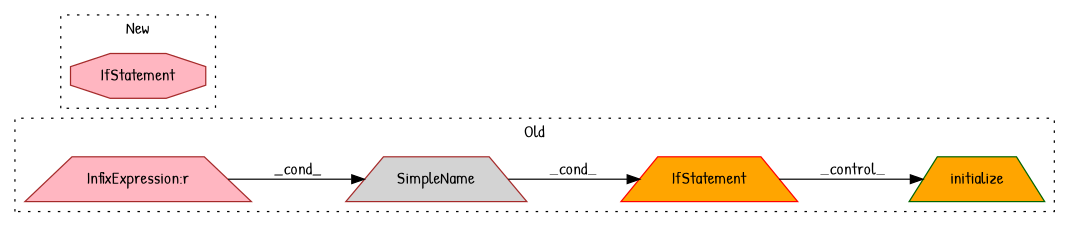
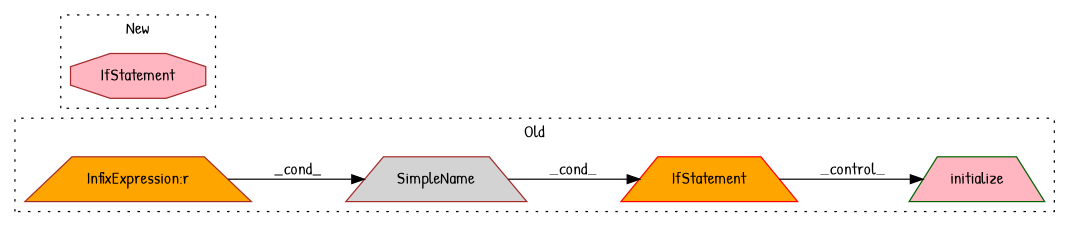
(138, 179) -> (138, 179)
(977, 179) -> (977, 179)
